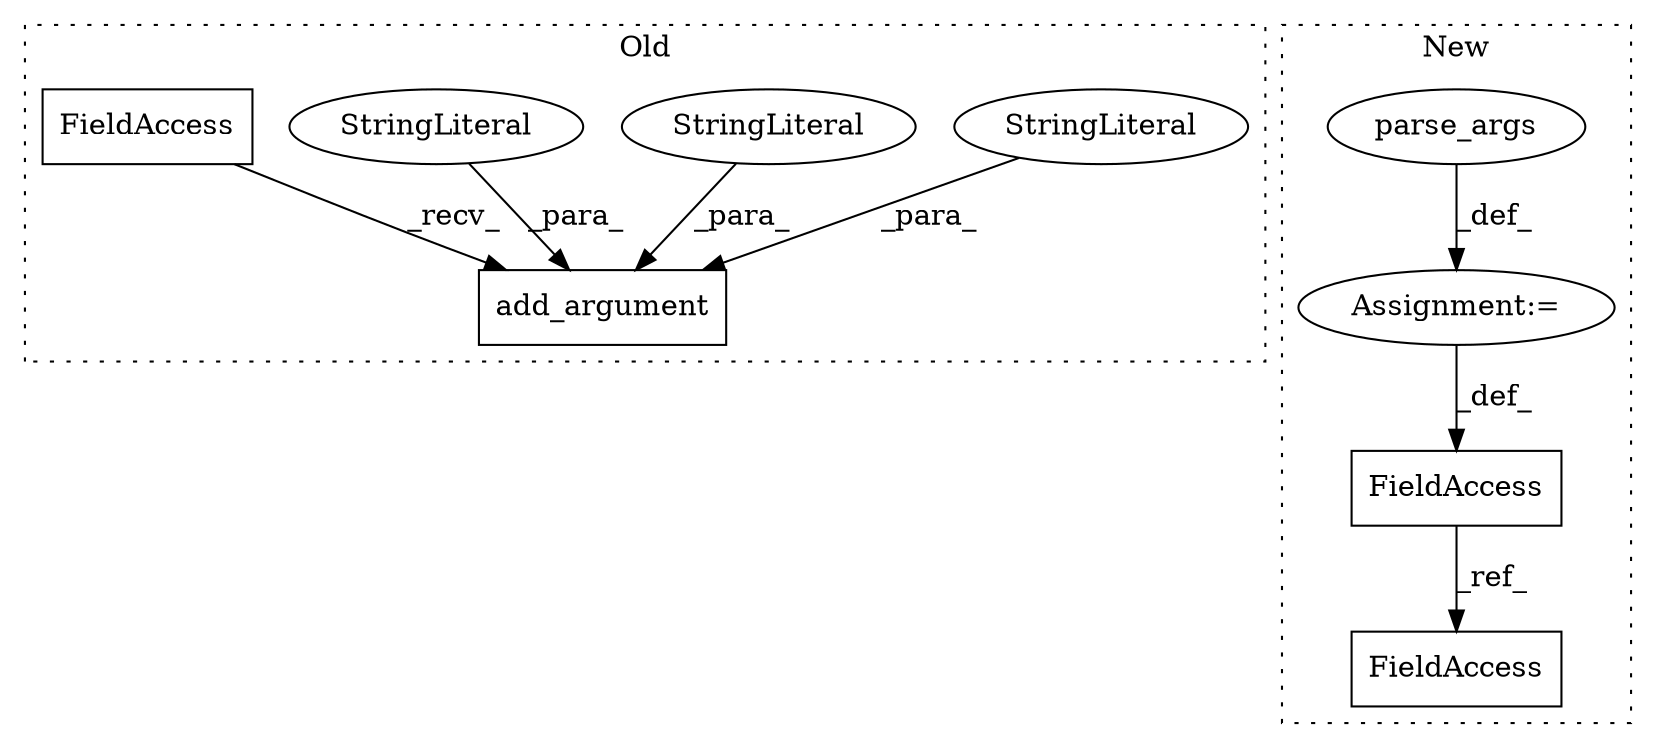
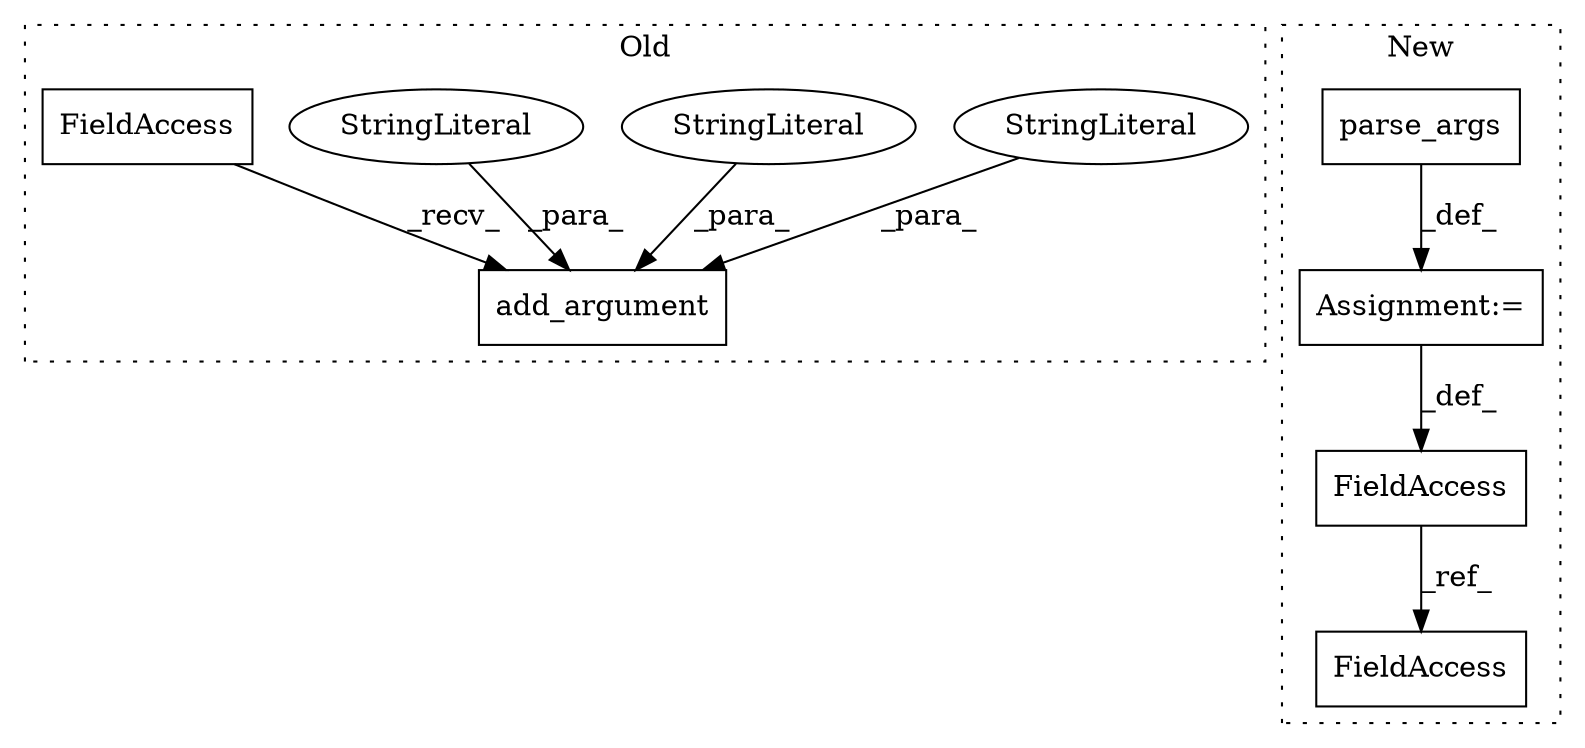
(1457, 127) -> (1421, 127)
(1457, 308) -> (1421, 308)
